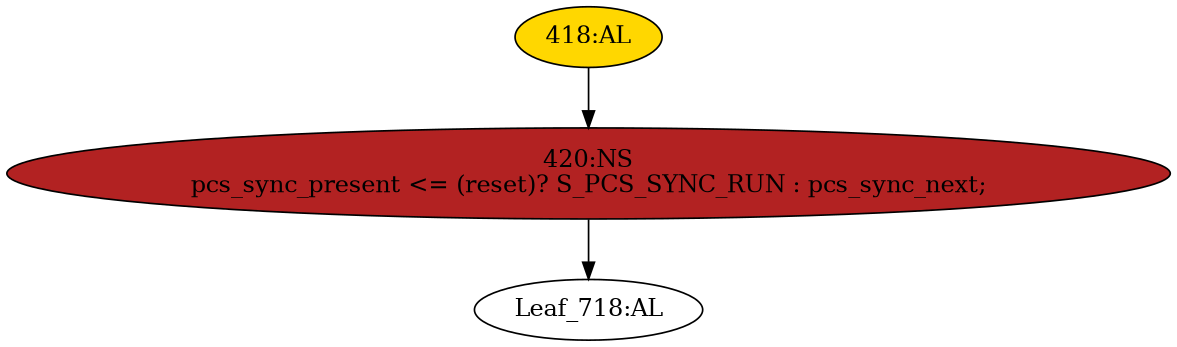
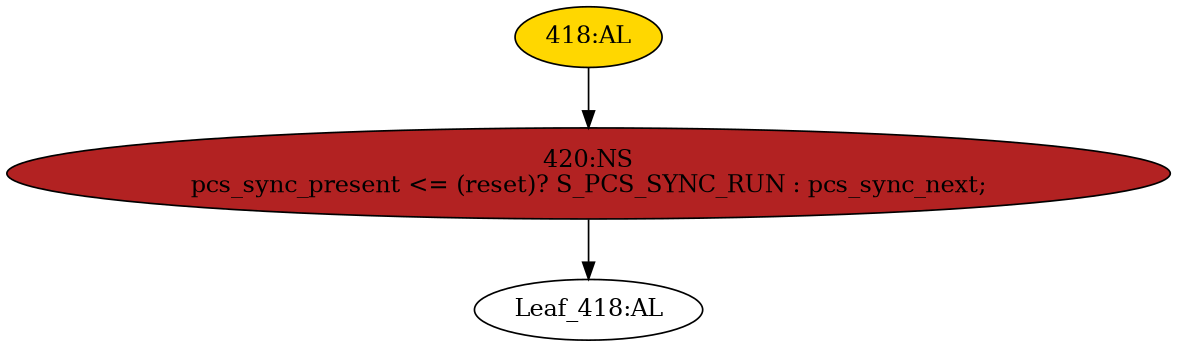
(589, 310) -> (589, 310)
